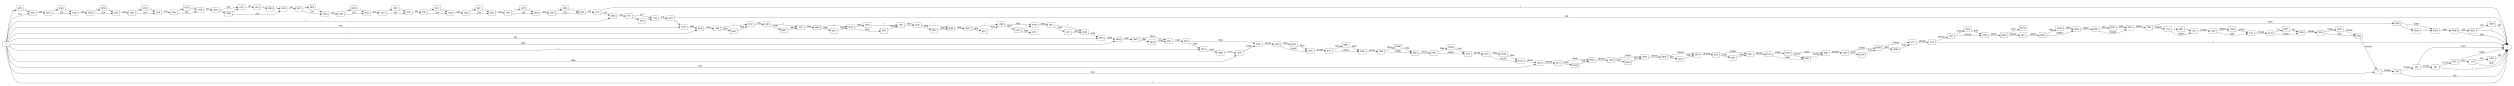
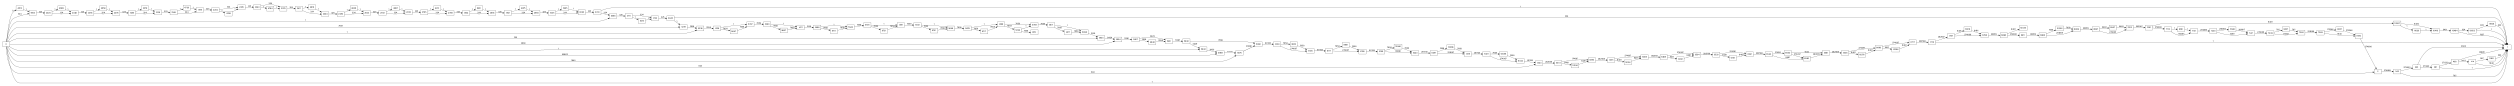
(256, 15) -> (270, 5)
(867, 31) -> (875, 28)
none -> (610, 56)
